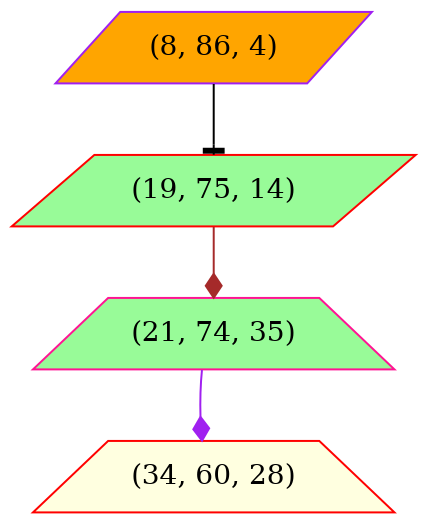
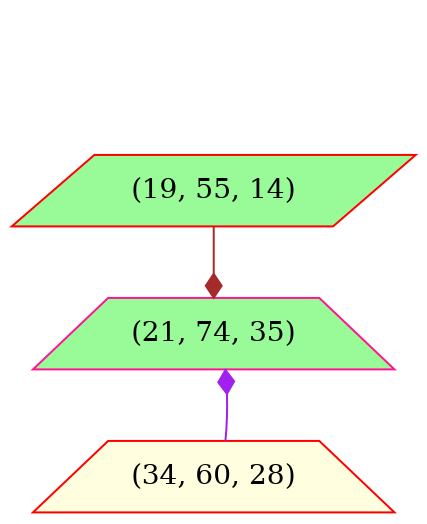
(214, 48) -> none
(214, 191) -> (214, 191)
(200, 393) -> (227, 417)
